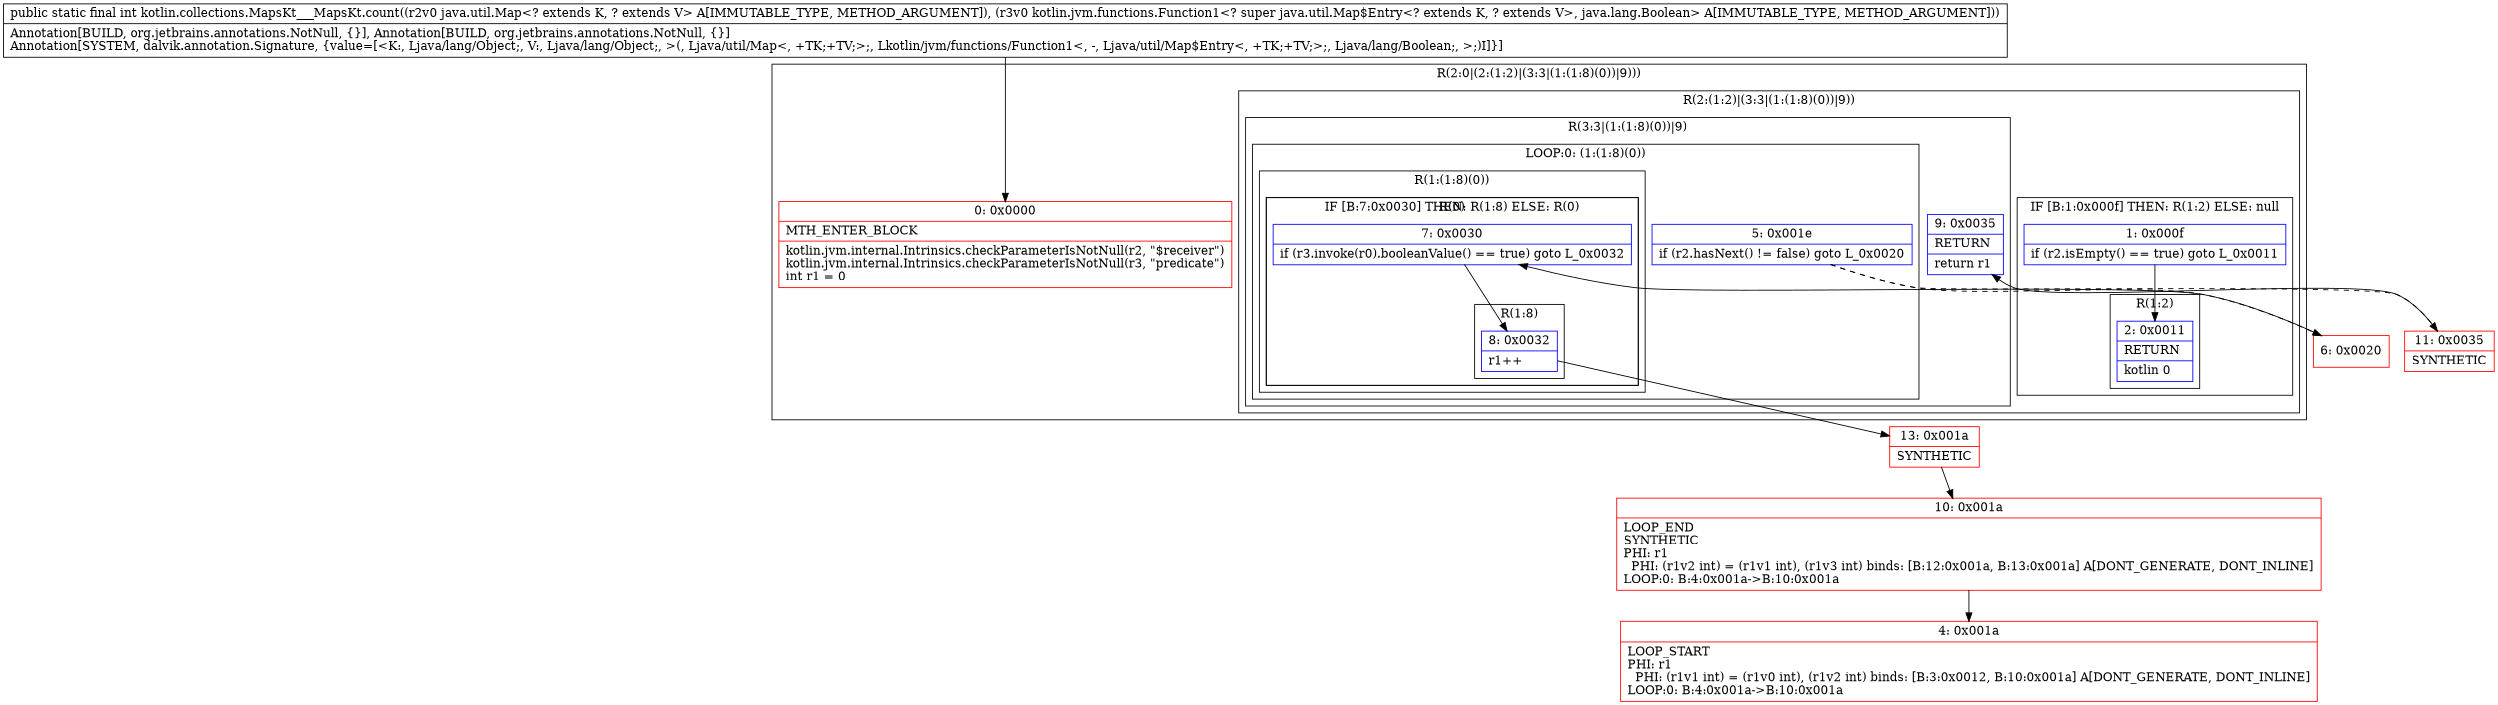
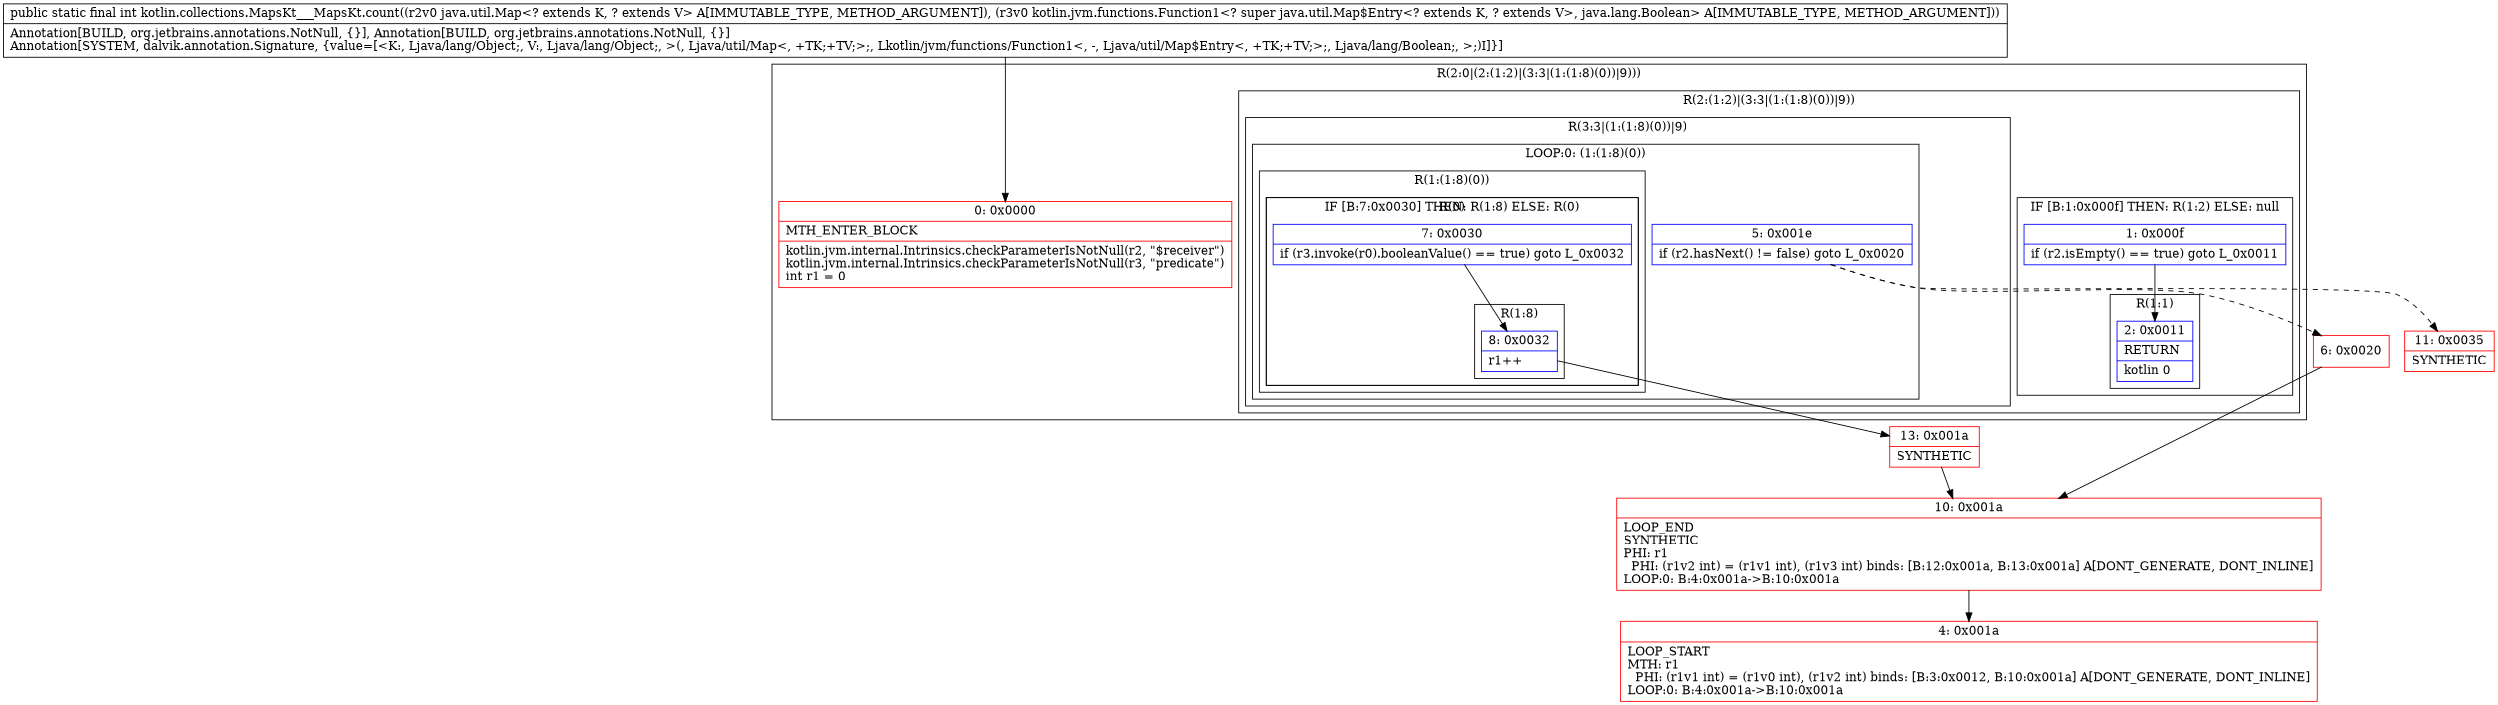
(1965, 245) -> none
(1887, 290) -> (2194, 431)
(2155, 304) -> (2155, 304)
(1652, 665) -> (1655, 665)
